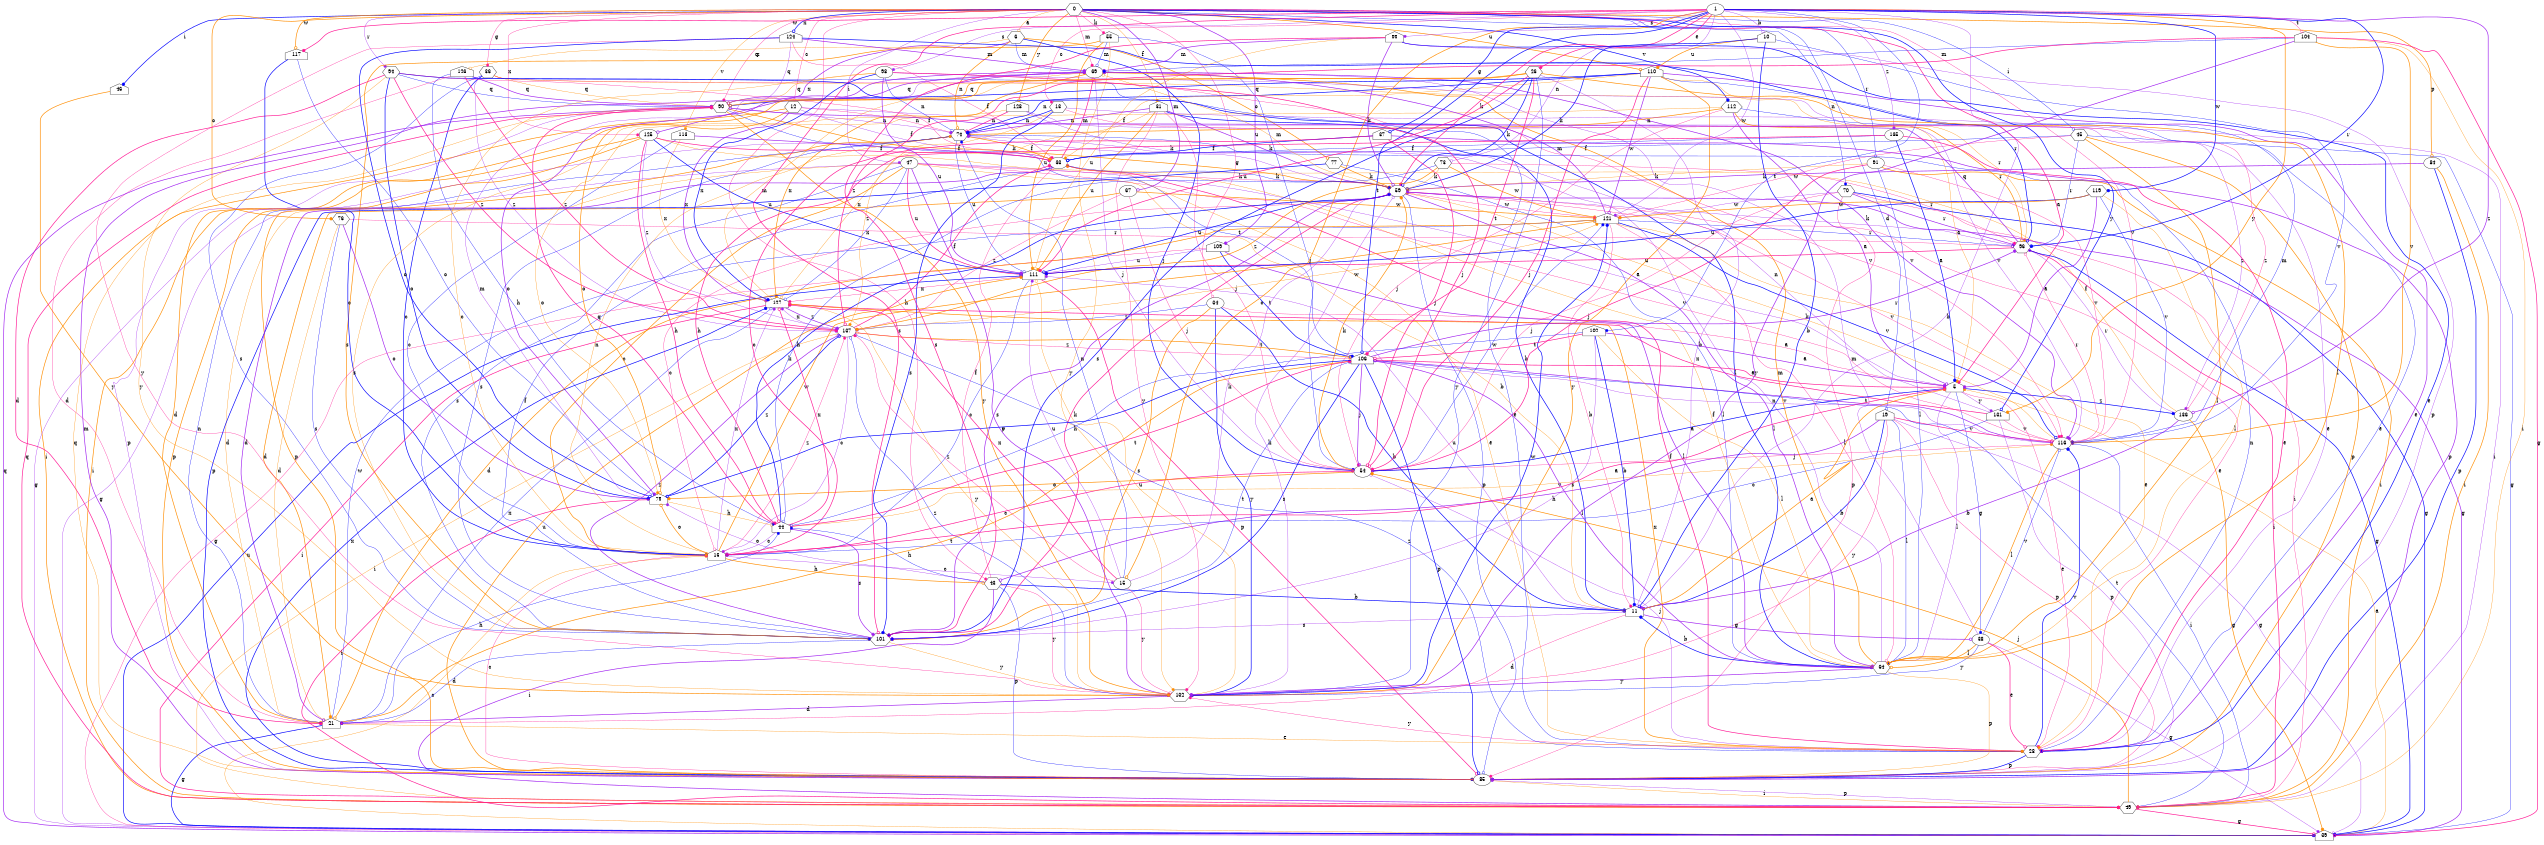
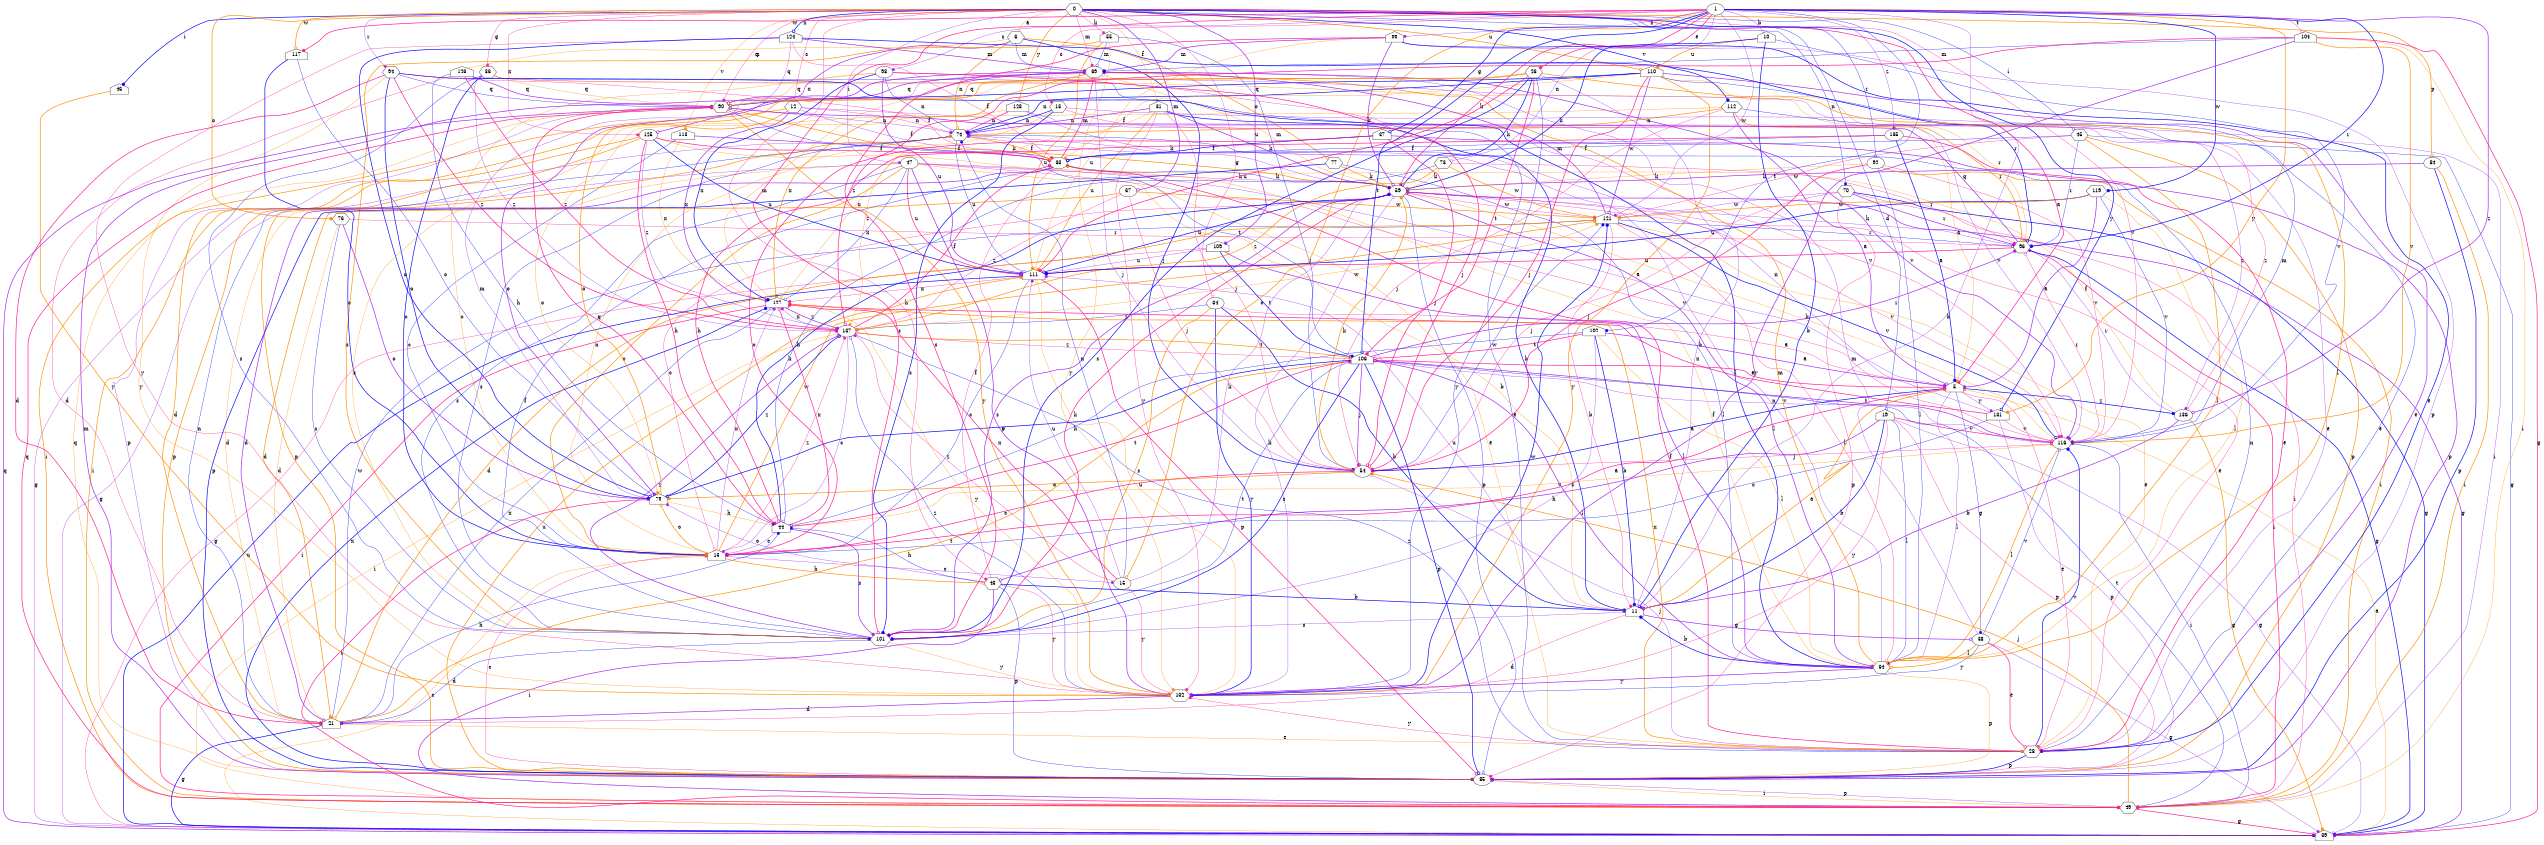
(1876, 163) -> (1876, 163)
